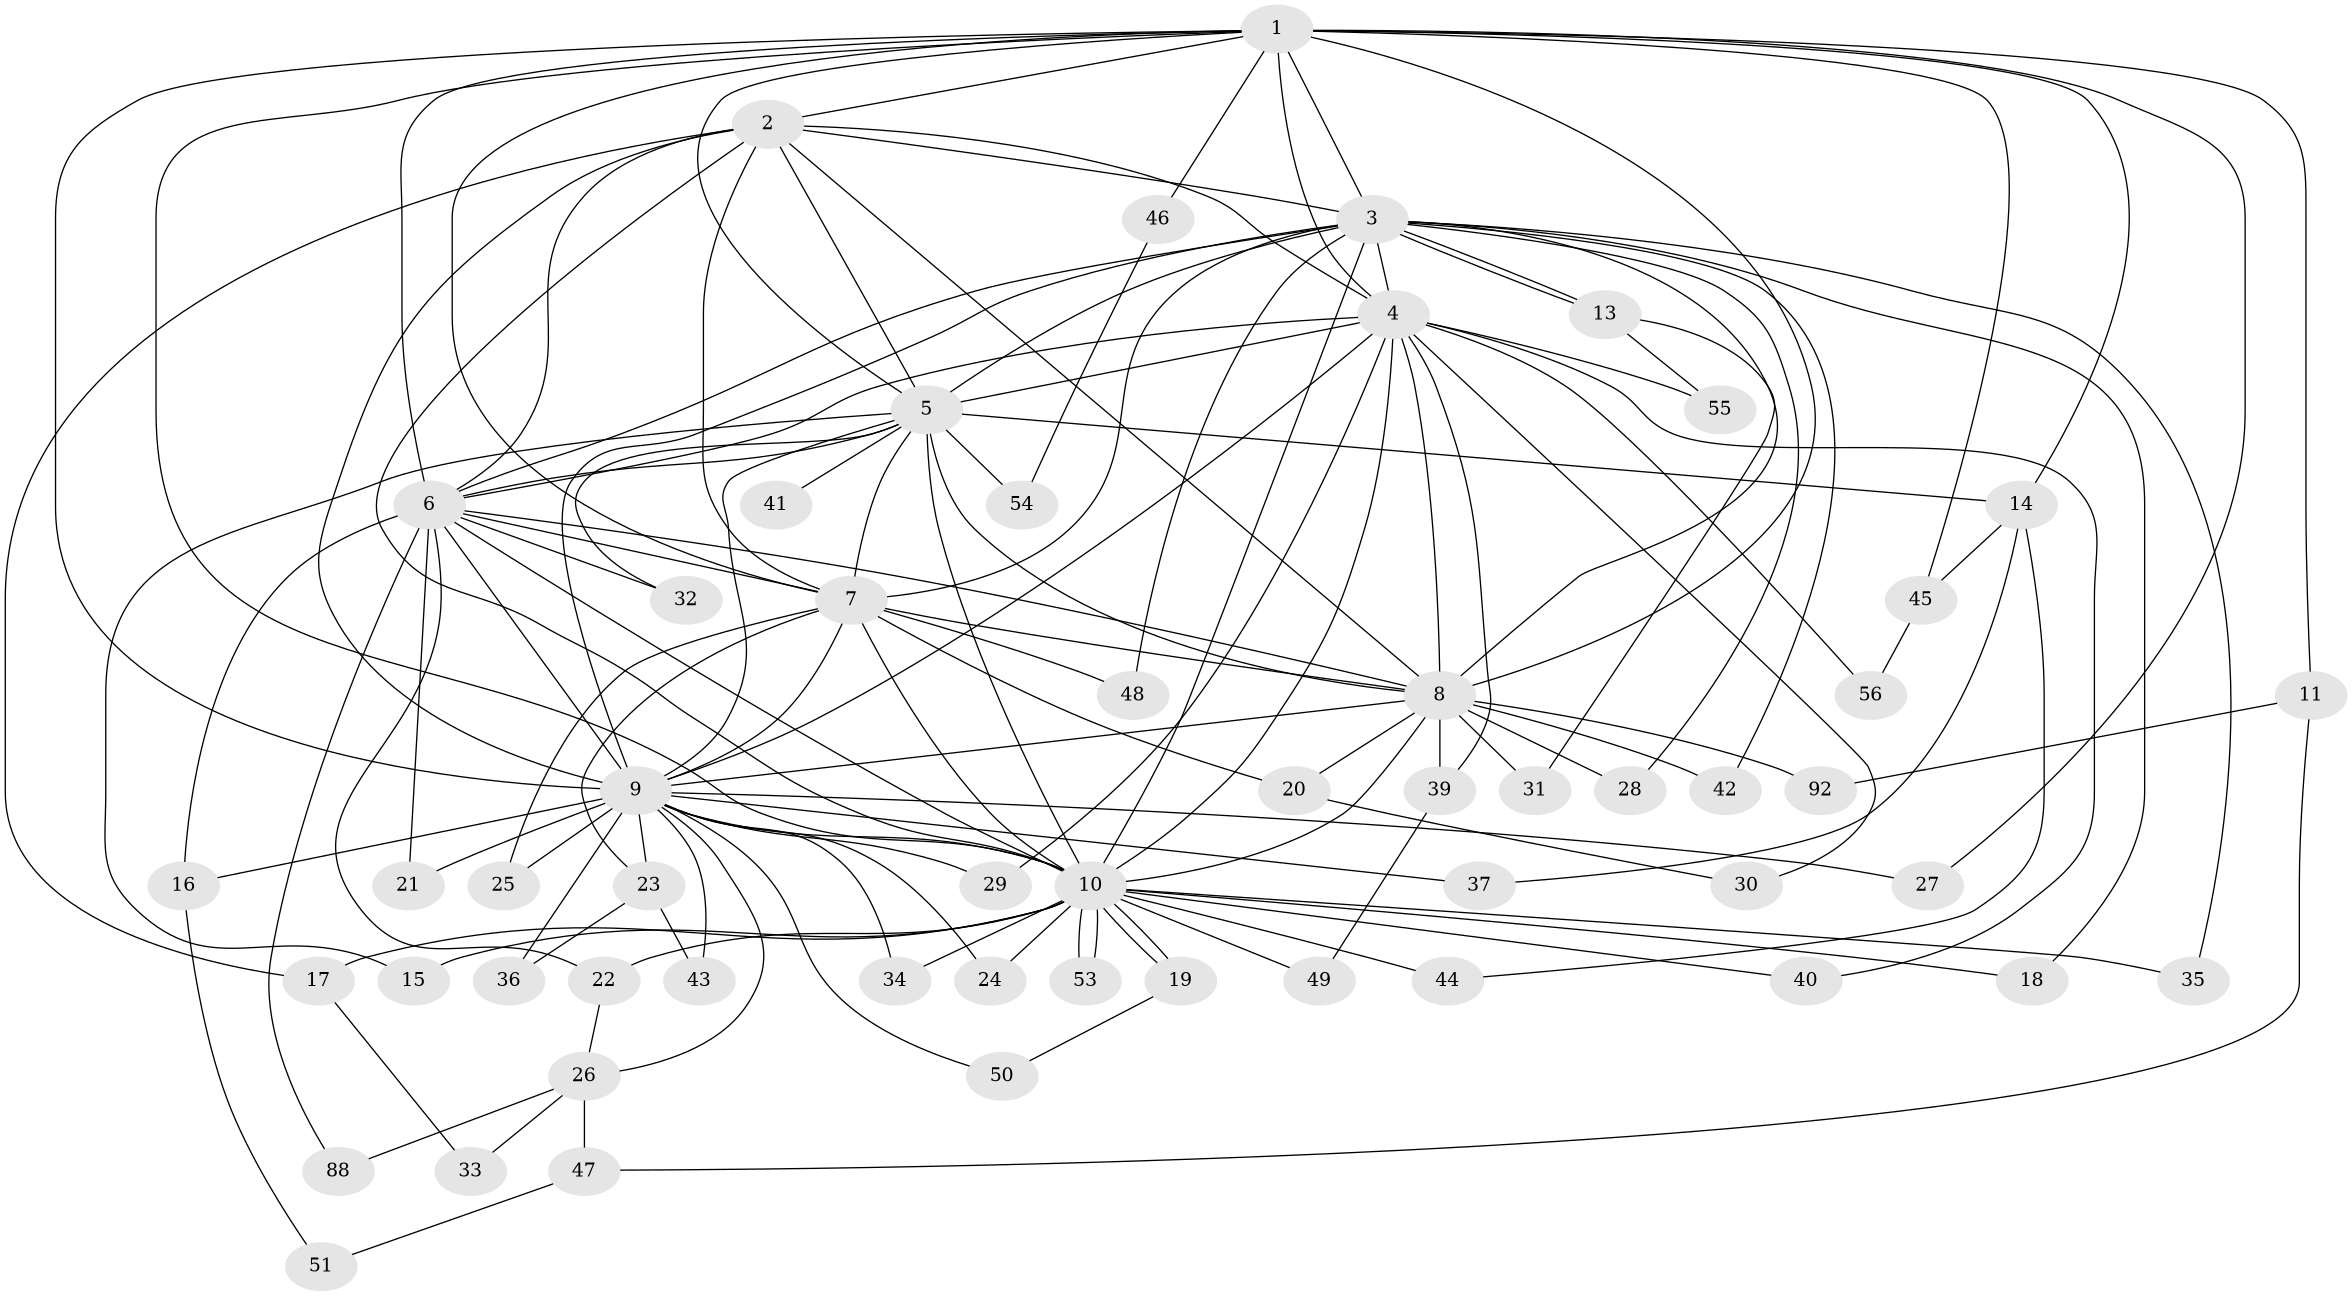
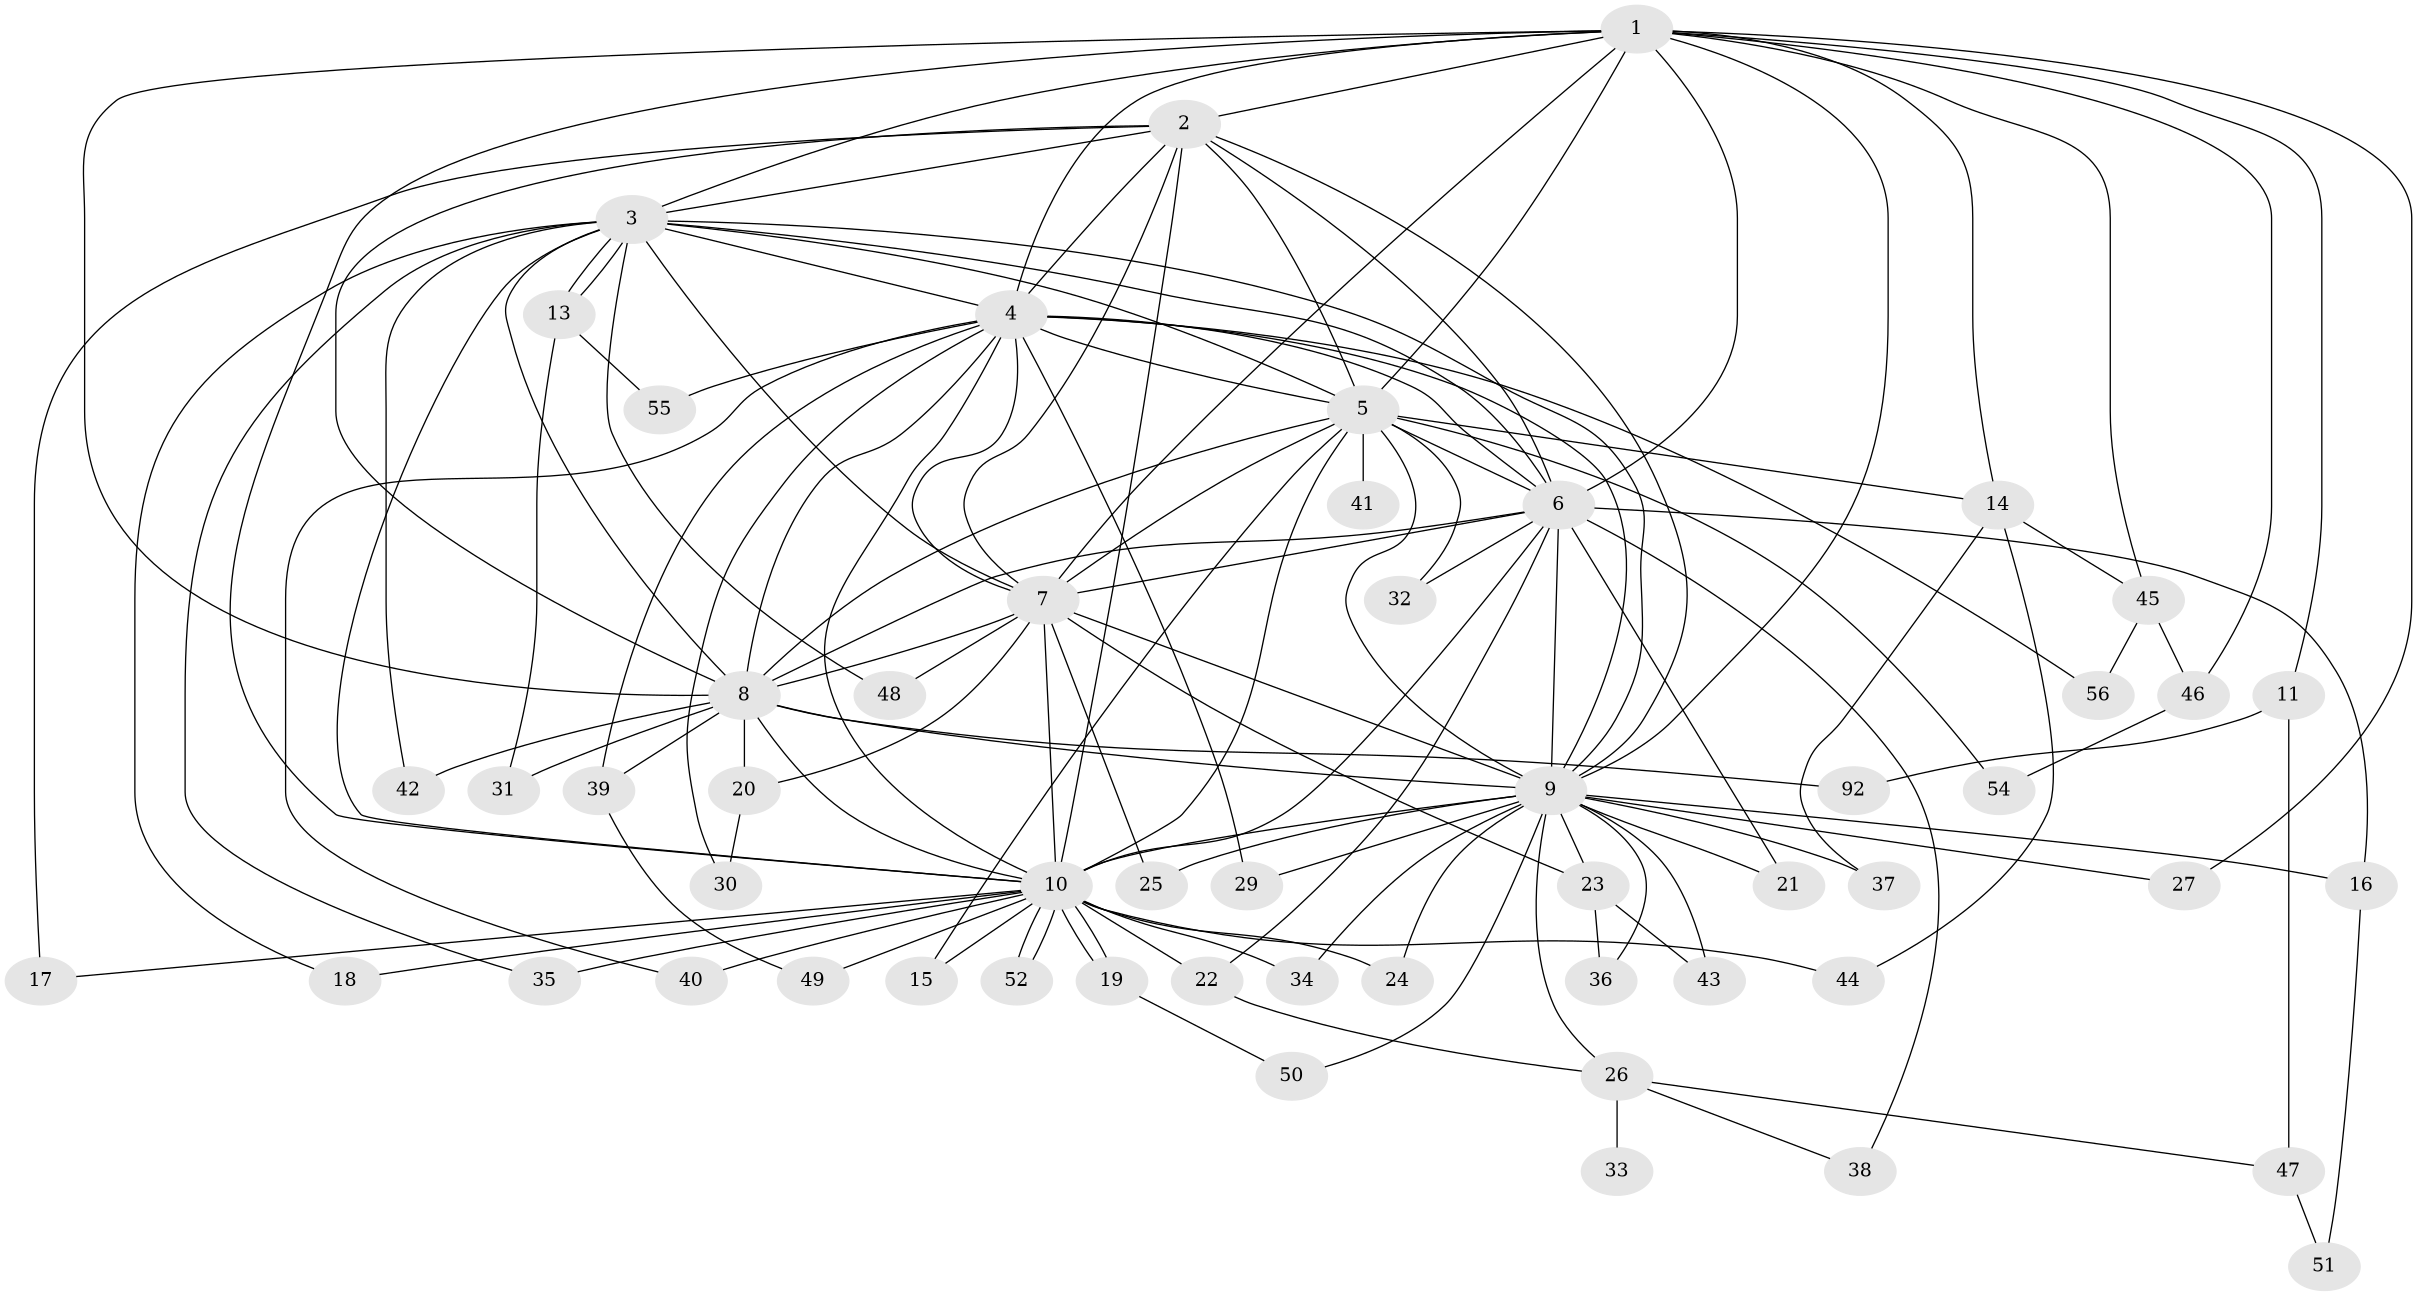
none -> (931, 469)
none -> (2171, 648)
(1630, 791) -> none
(1086, 981) -> (1017, 981)
(395, 1076) -> none
(338, 1171) -> (1860, 1171)
